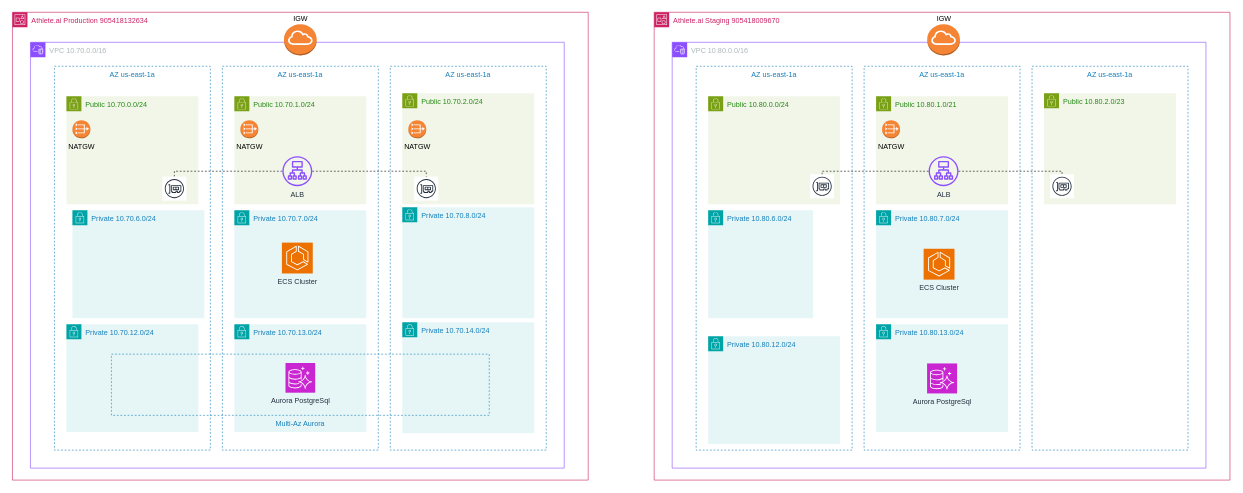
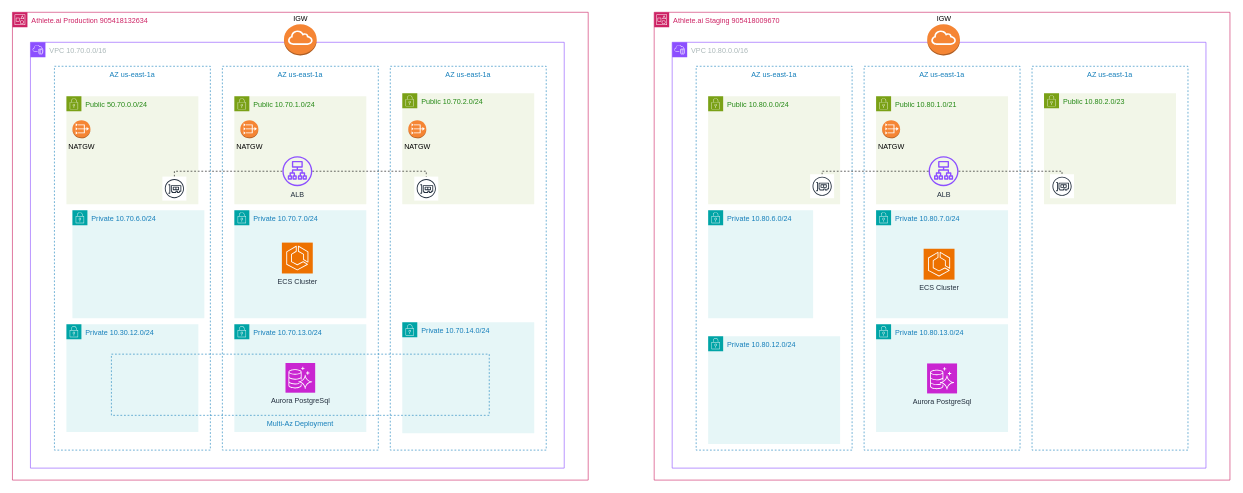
(118, 105) -> (118, 105)
(468, 263) -> none
(123, 333) -> (123, 333)
(300, 424) -> (300, 424)
